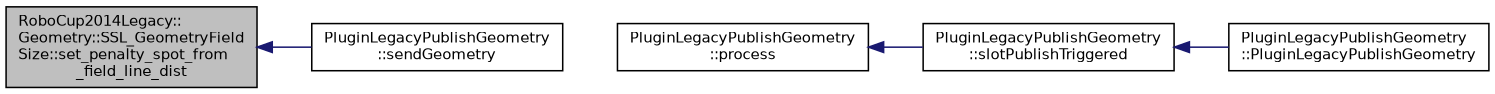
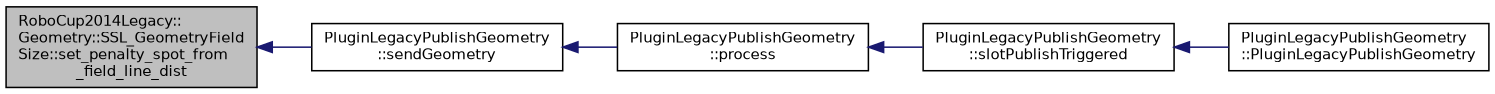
none -> (598, 47)
